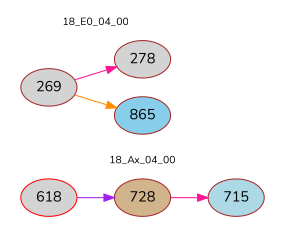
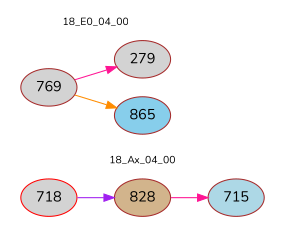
(143, 59) -> (143, 59)
(49, 87) -> (49, 87)
(49, 198) -> (49, 198)
(143, 198) -> (143, 198)
